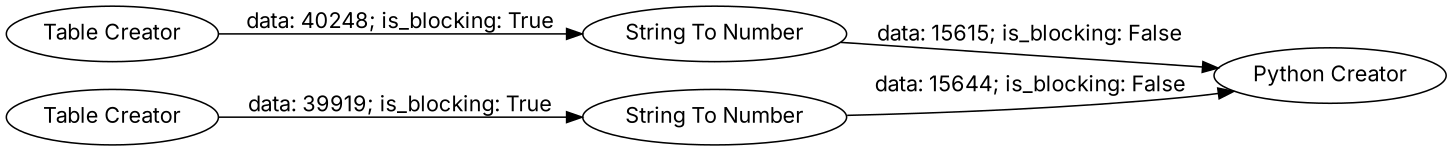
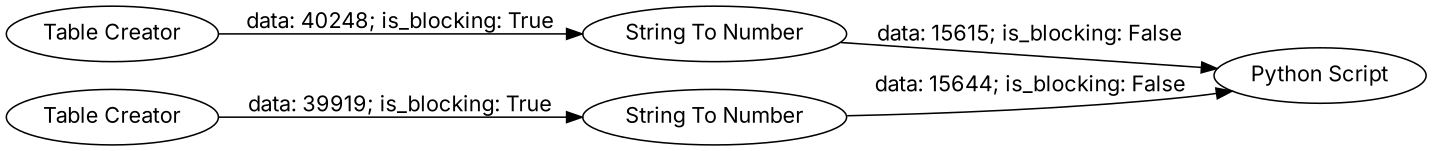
(1330, 76) -> (1320, 76)
